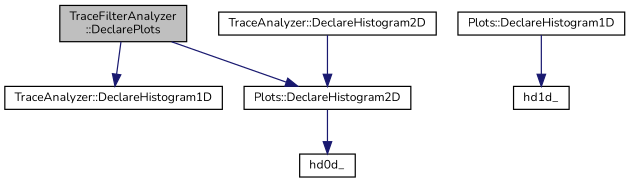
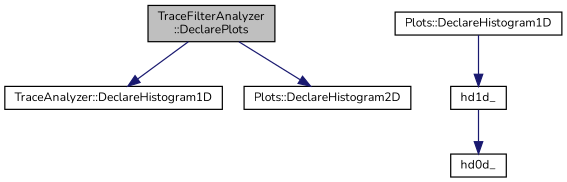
(327, 24) -> none
(327, 126) -> (478, 126)
